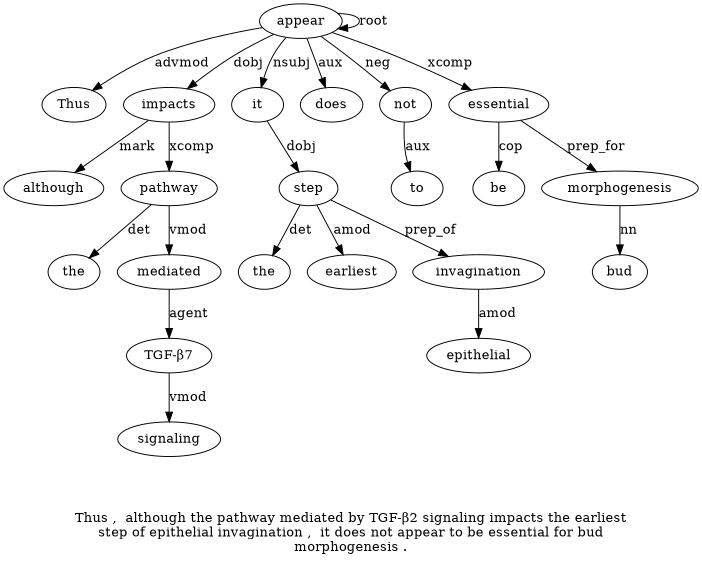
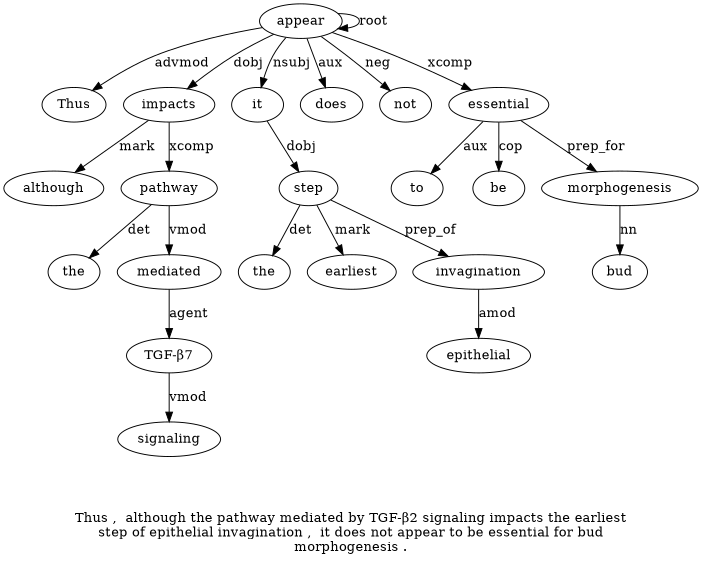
(404, 142) -> (460, 144)
(353, 230) -> (353, 230)
